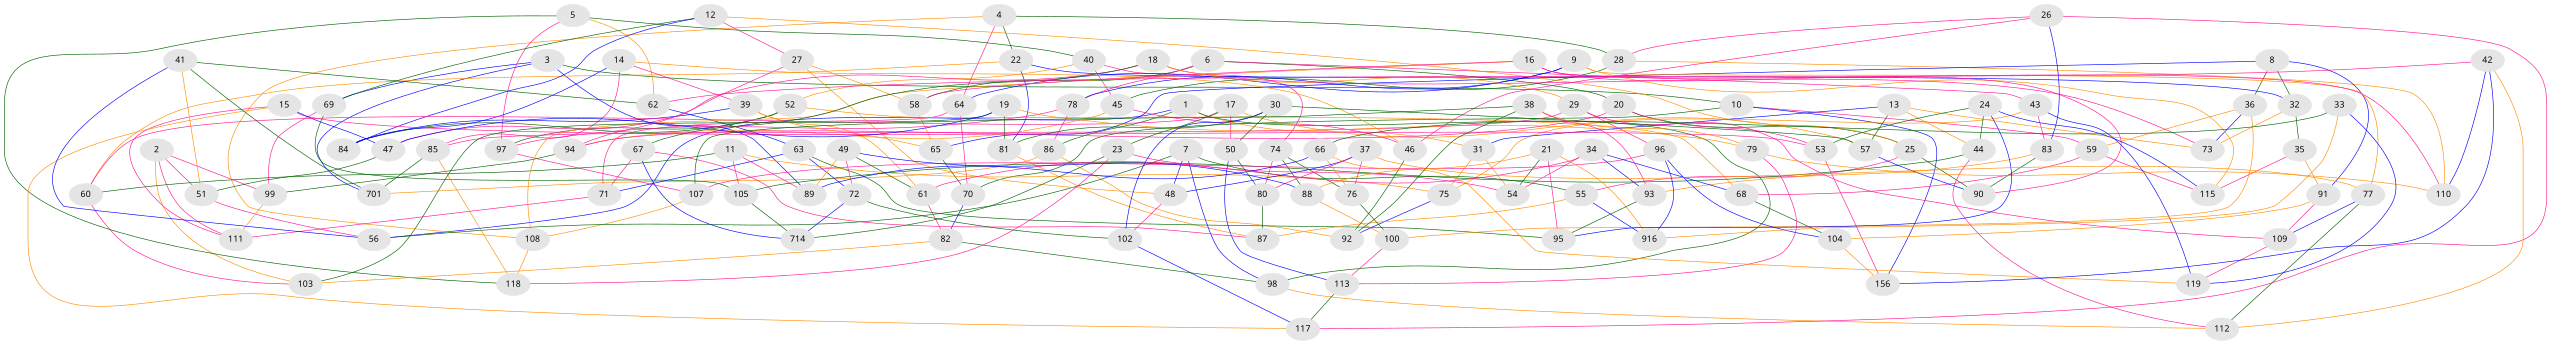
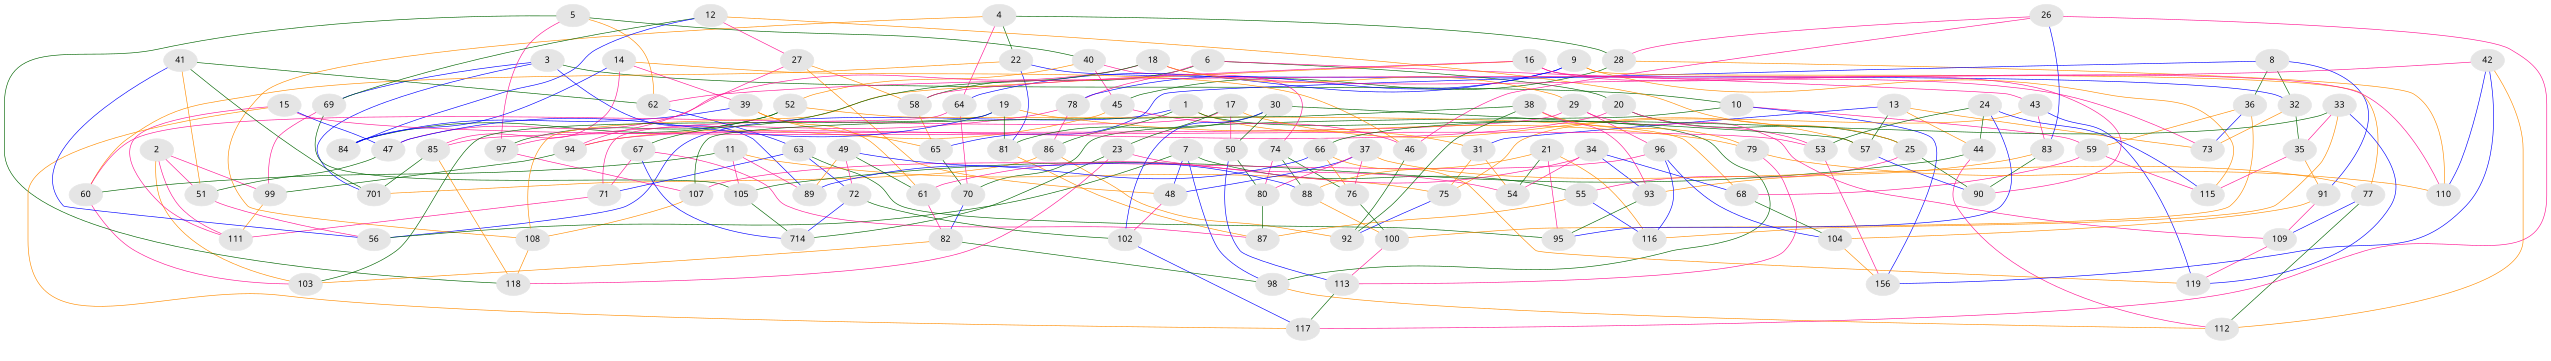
none -> (2320, 128)
(1650, 240) -> (1650, 240)
